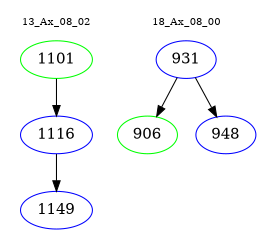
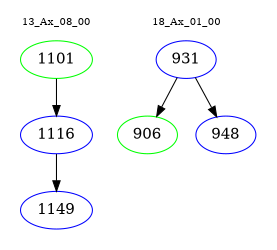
(56, 22) -> (56, 22)
(187, 22) -> (187, 22)
